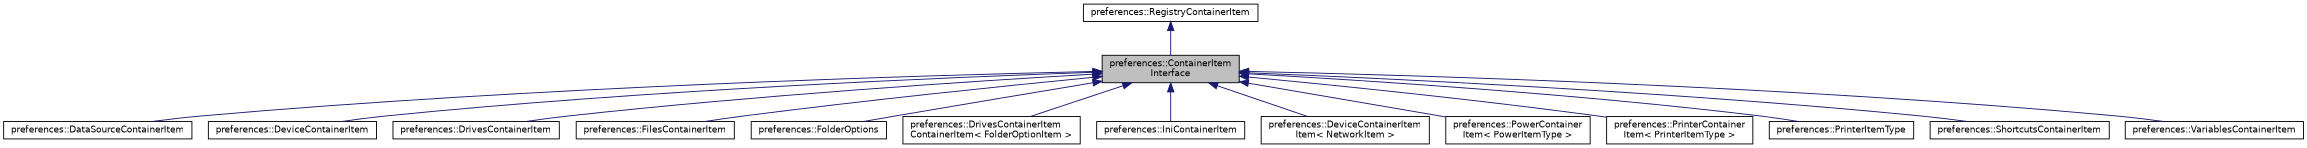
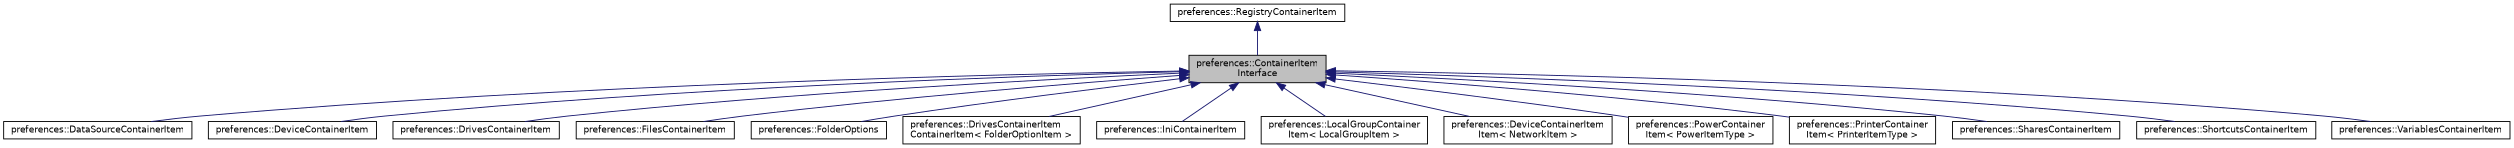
none -> (1344, 130)
(1841, 130) -> (2036, 130)
